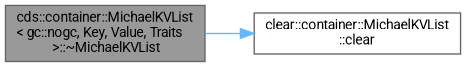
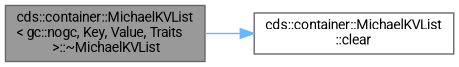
(357, 33) -> (354, 33)
